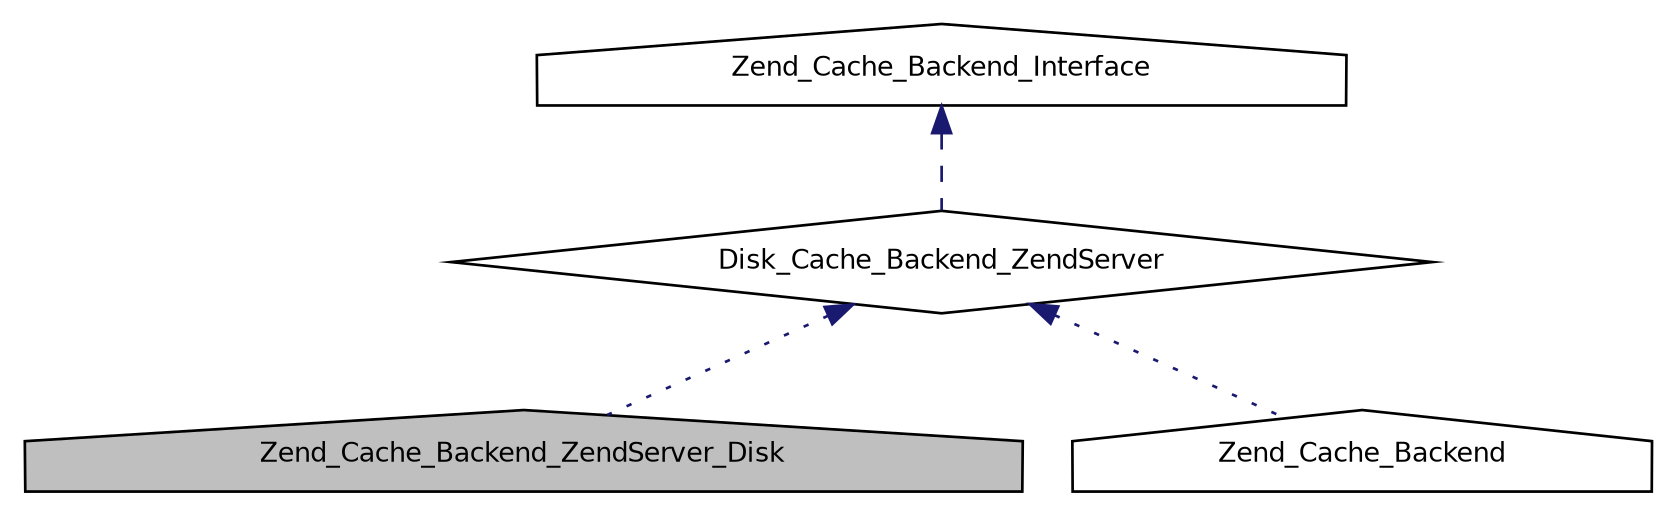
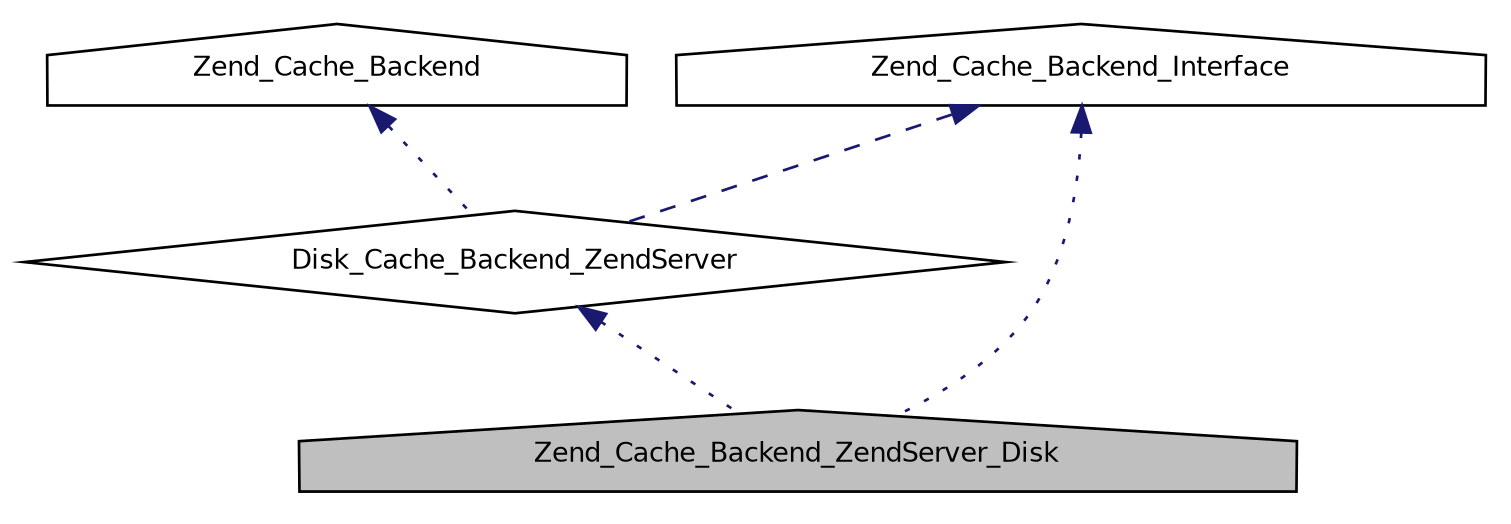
none -> (1035, 305)
(1170, 367) -> (431, 170)
